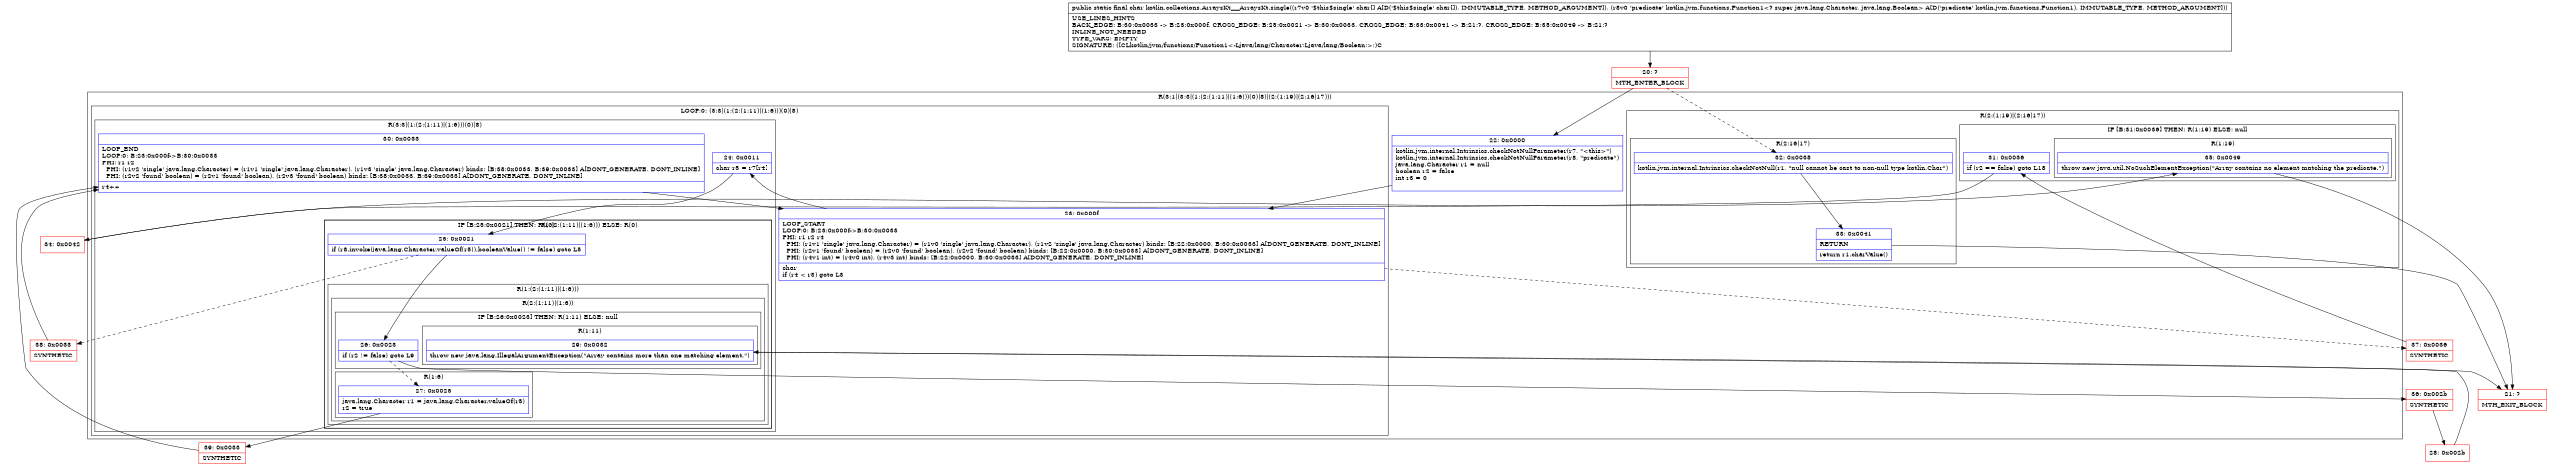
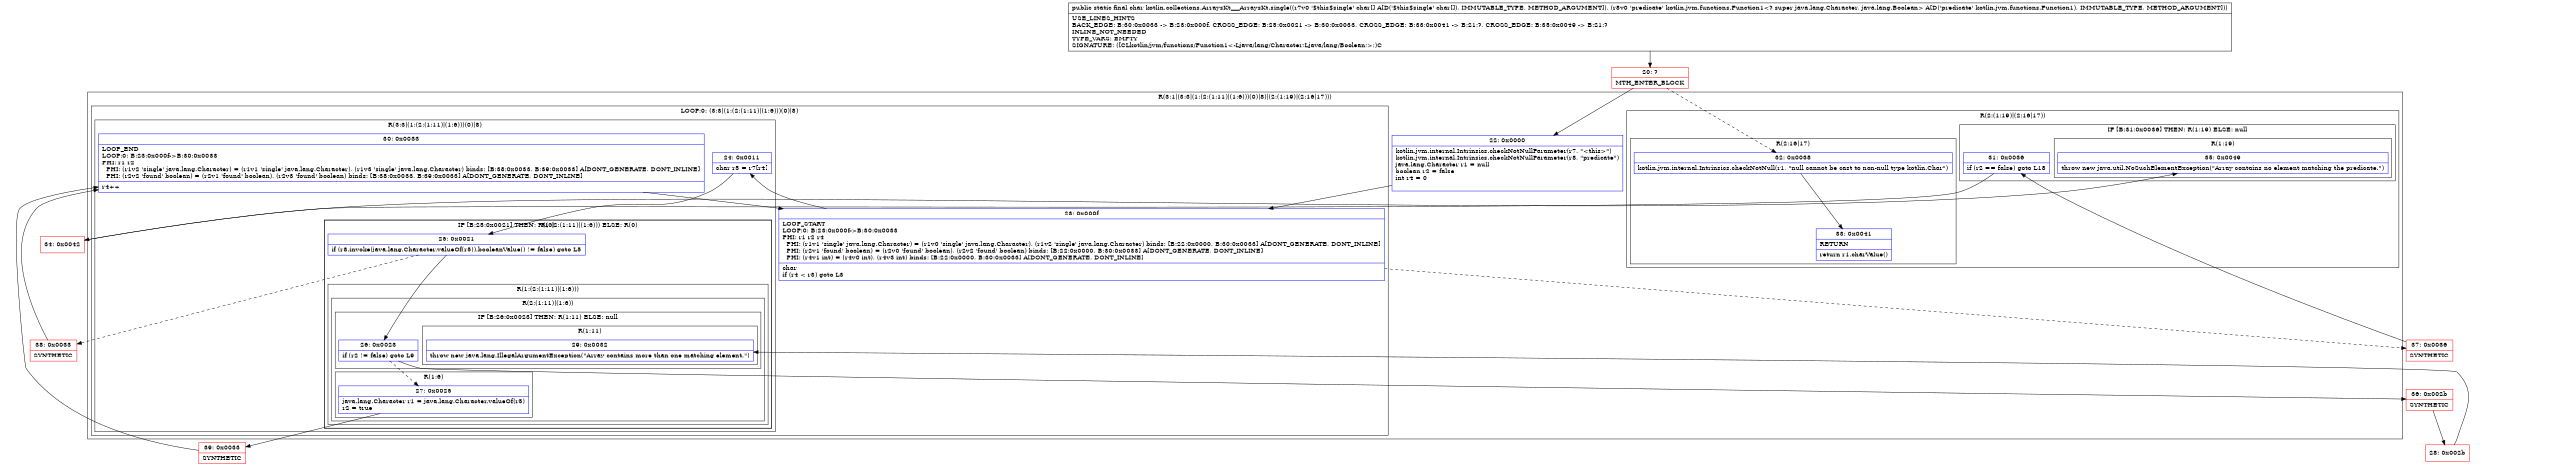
(1411, 178) -> (1411, 178)
(2512, 400) -> none
